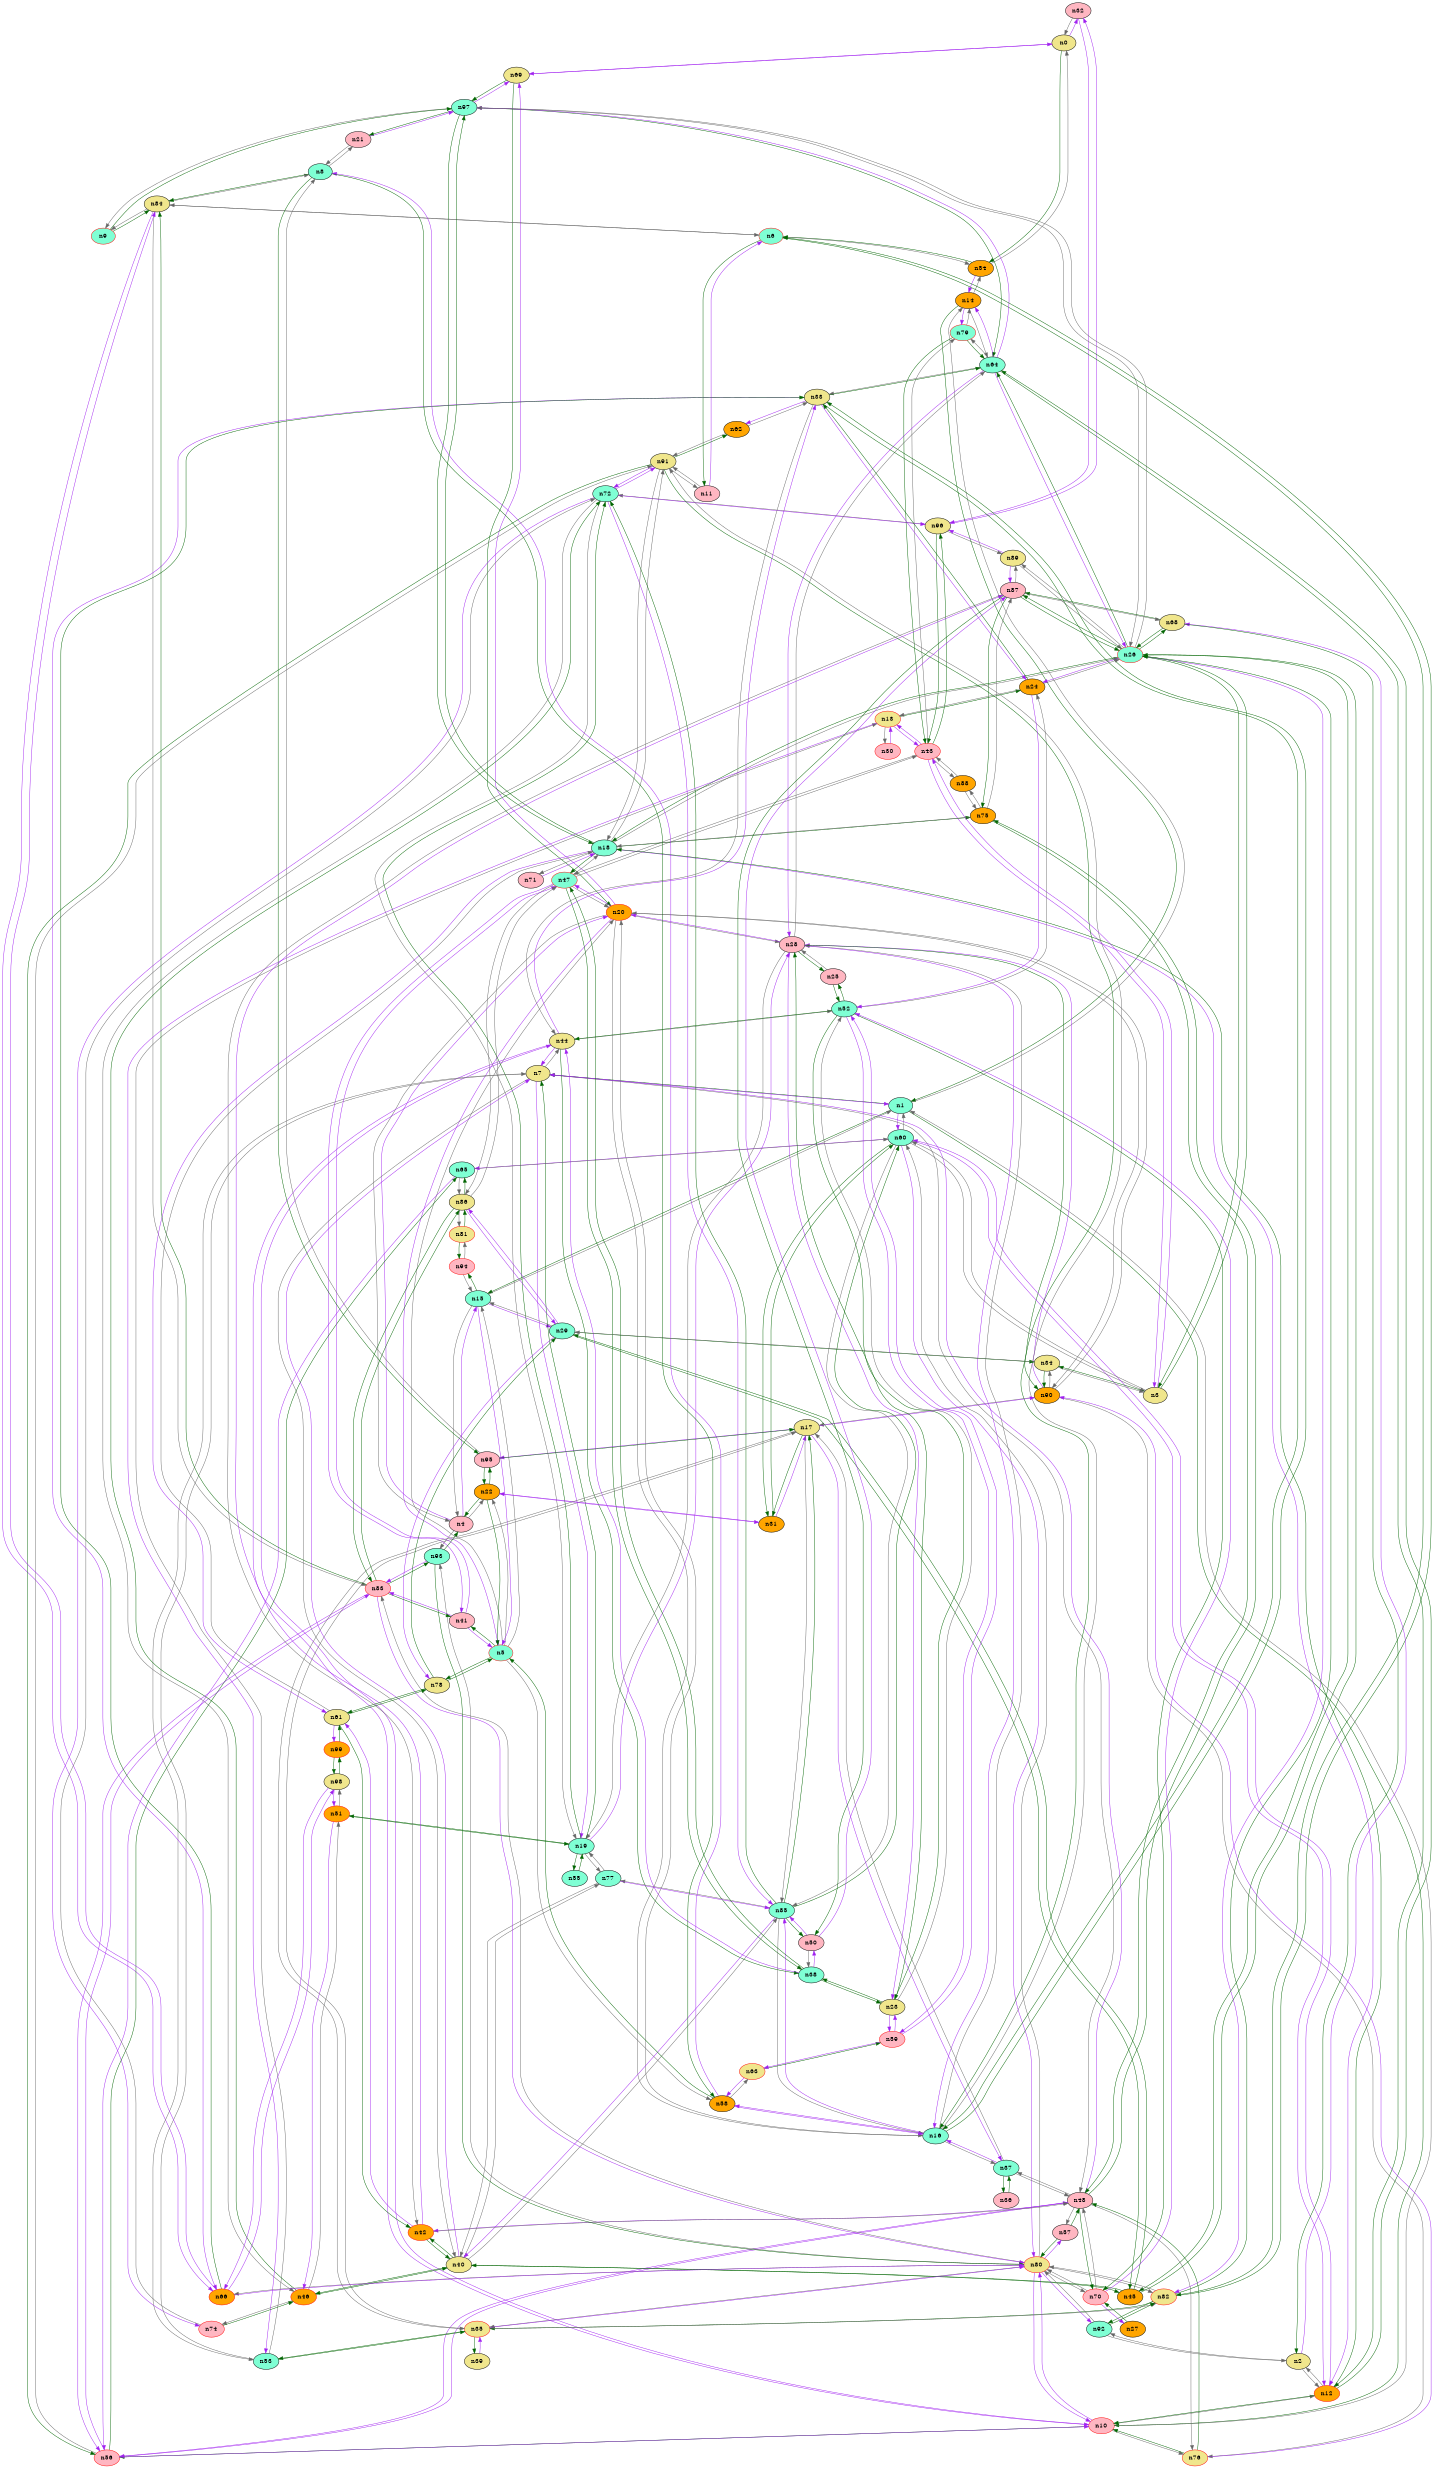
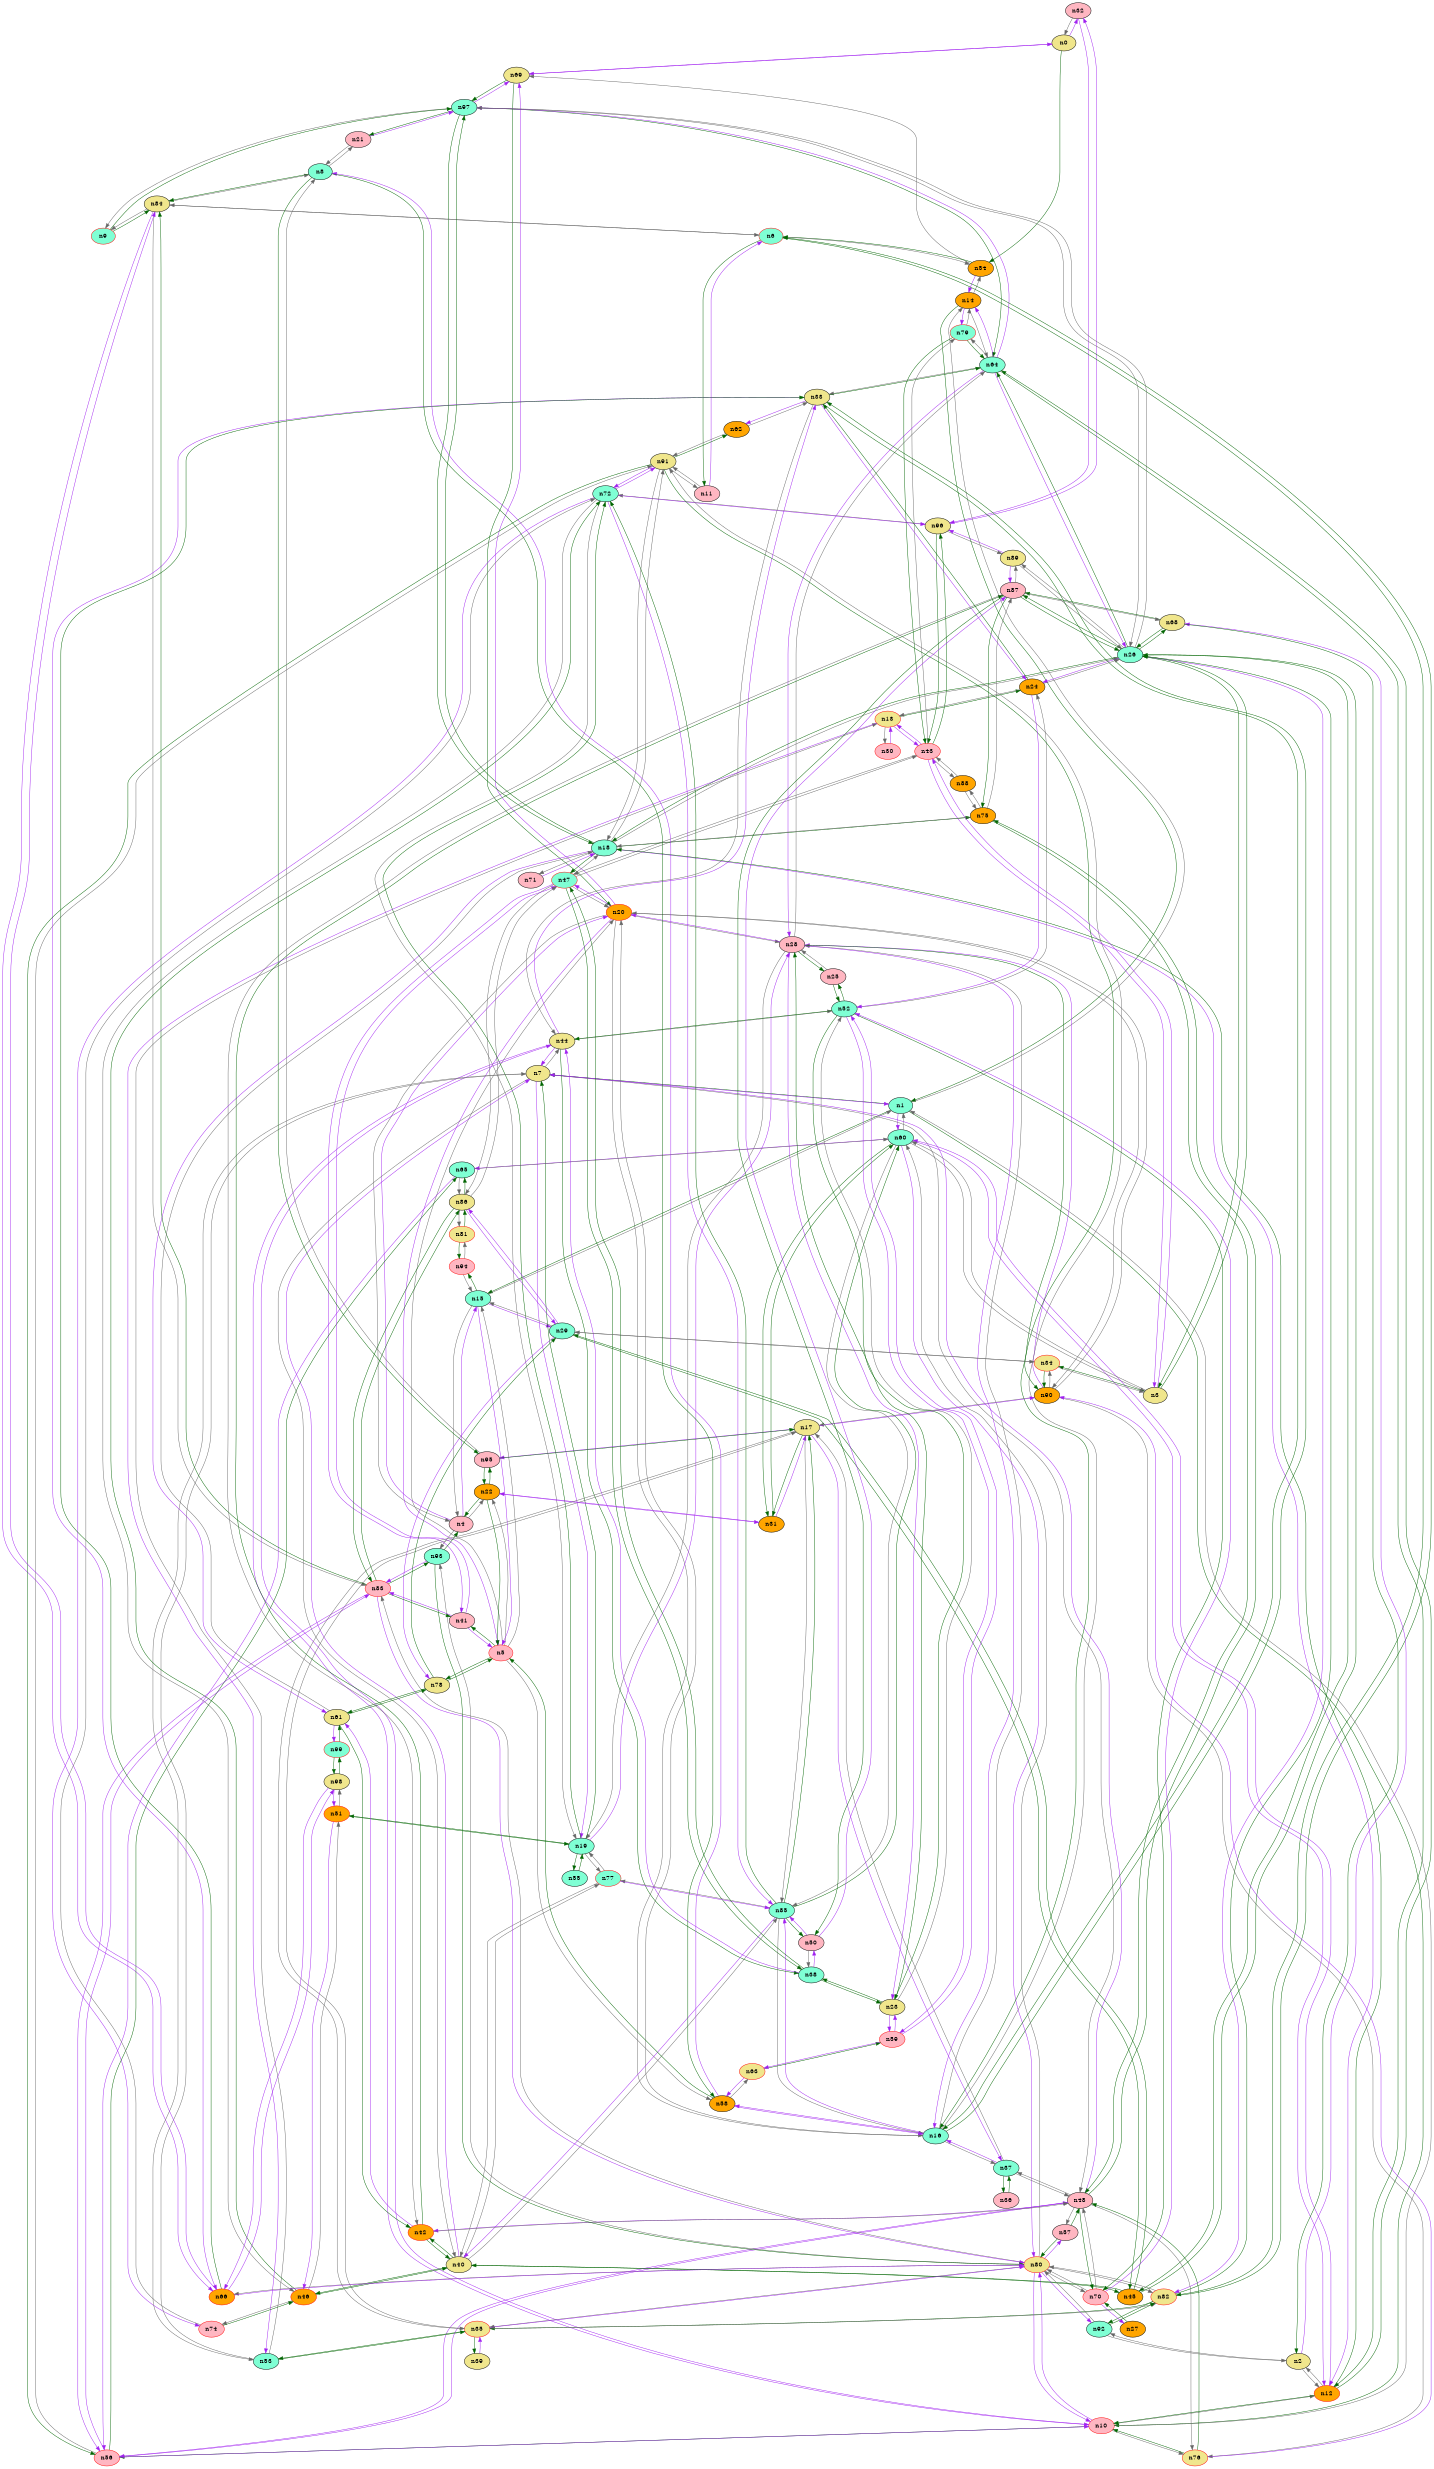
(1067, 176) -> (804, 101)
(1130, 655) -> (1130, 655)
(236, 1219) -> (236, 1219)
(802, 1347) -> (802, 1347)
(1047, 1363) -> (1047, 1363)
(501, 1653) -> (501, 1653)
(337, 1750) -> (337, 1750)
(608, 1878) -> (608, 1878)
